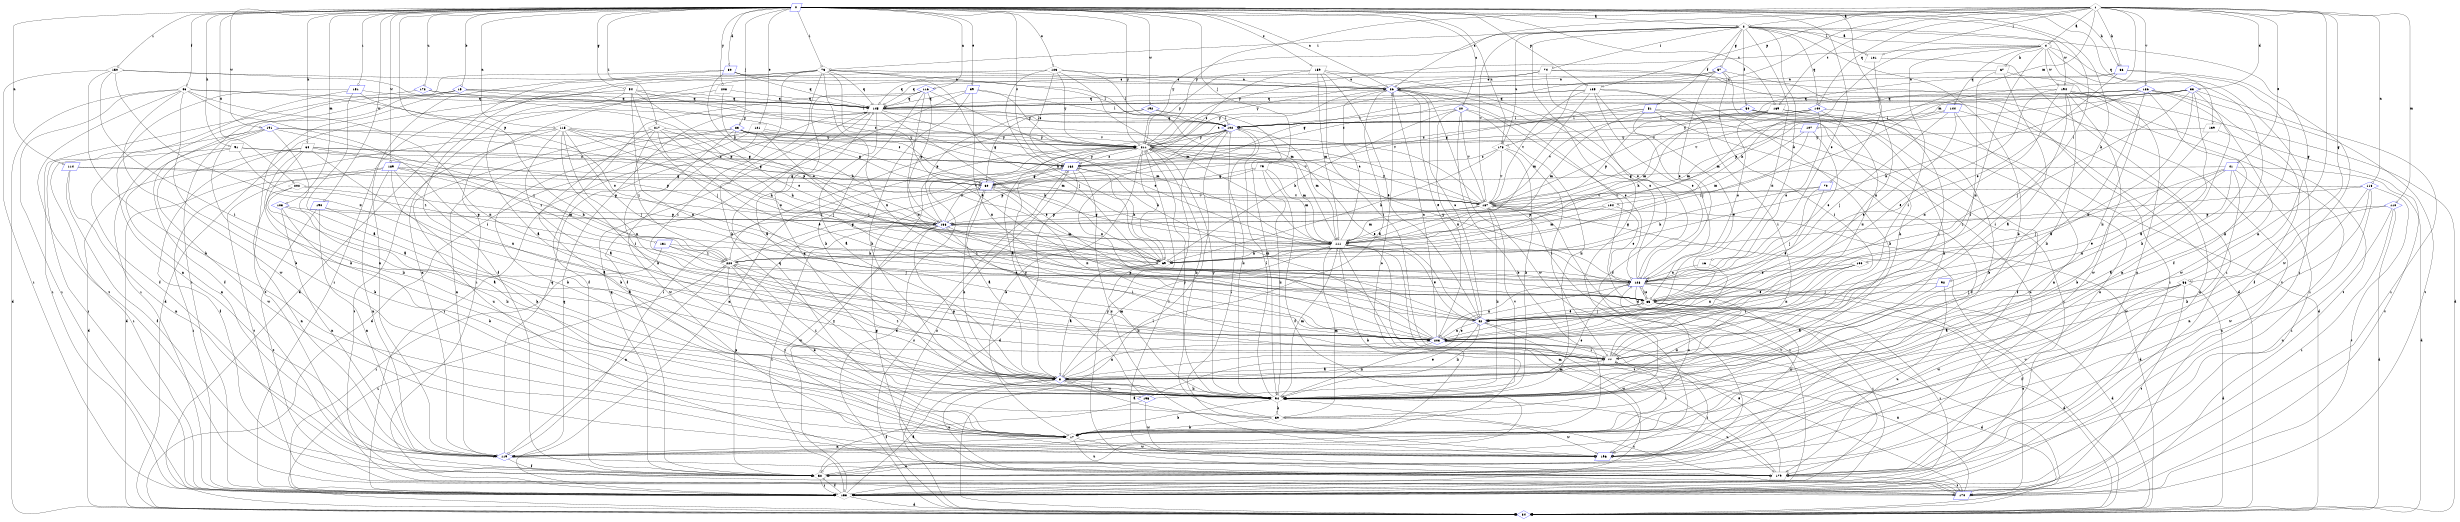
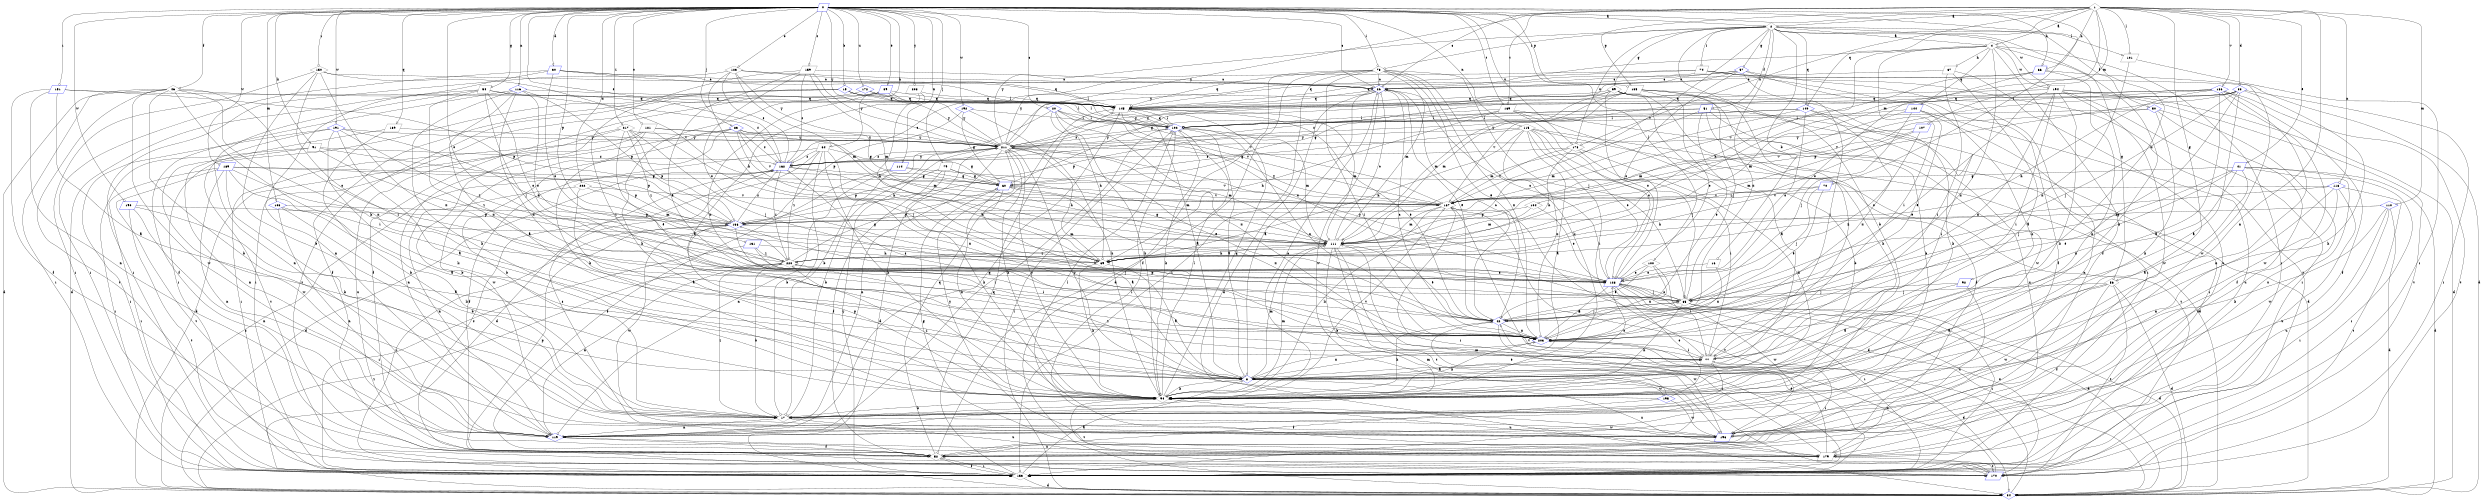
(1277, 407) -> (1808, 347)
